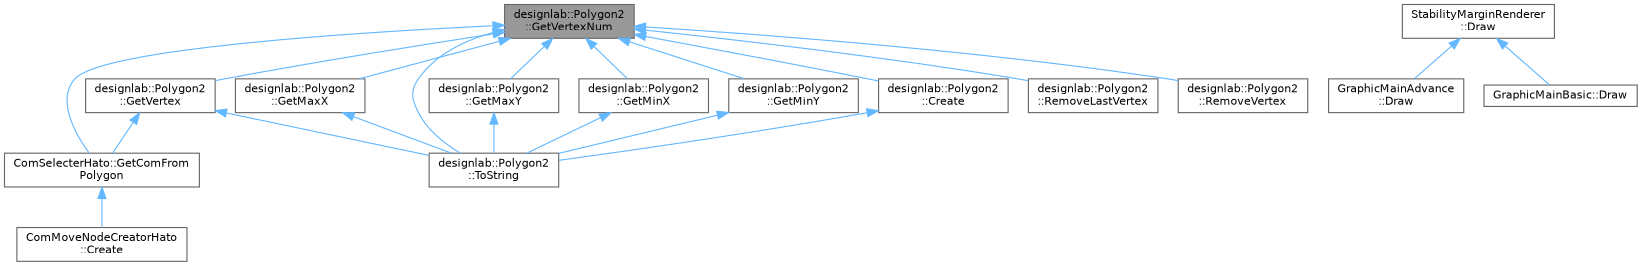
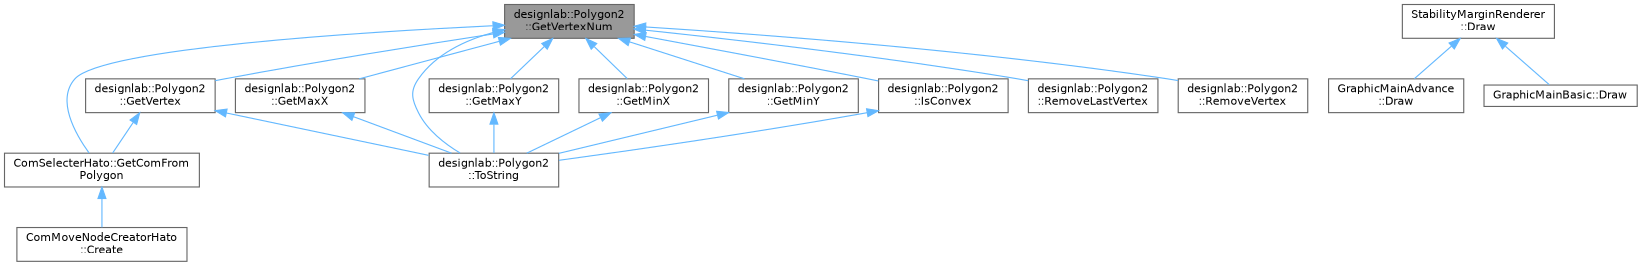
(943, 96) -> (943, 96)
